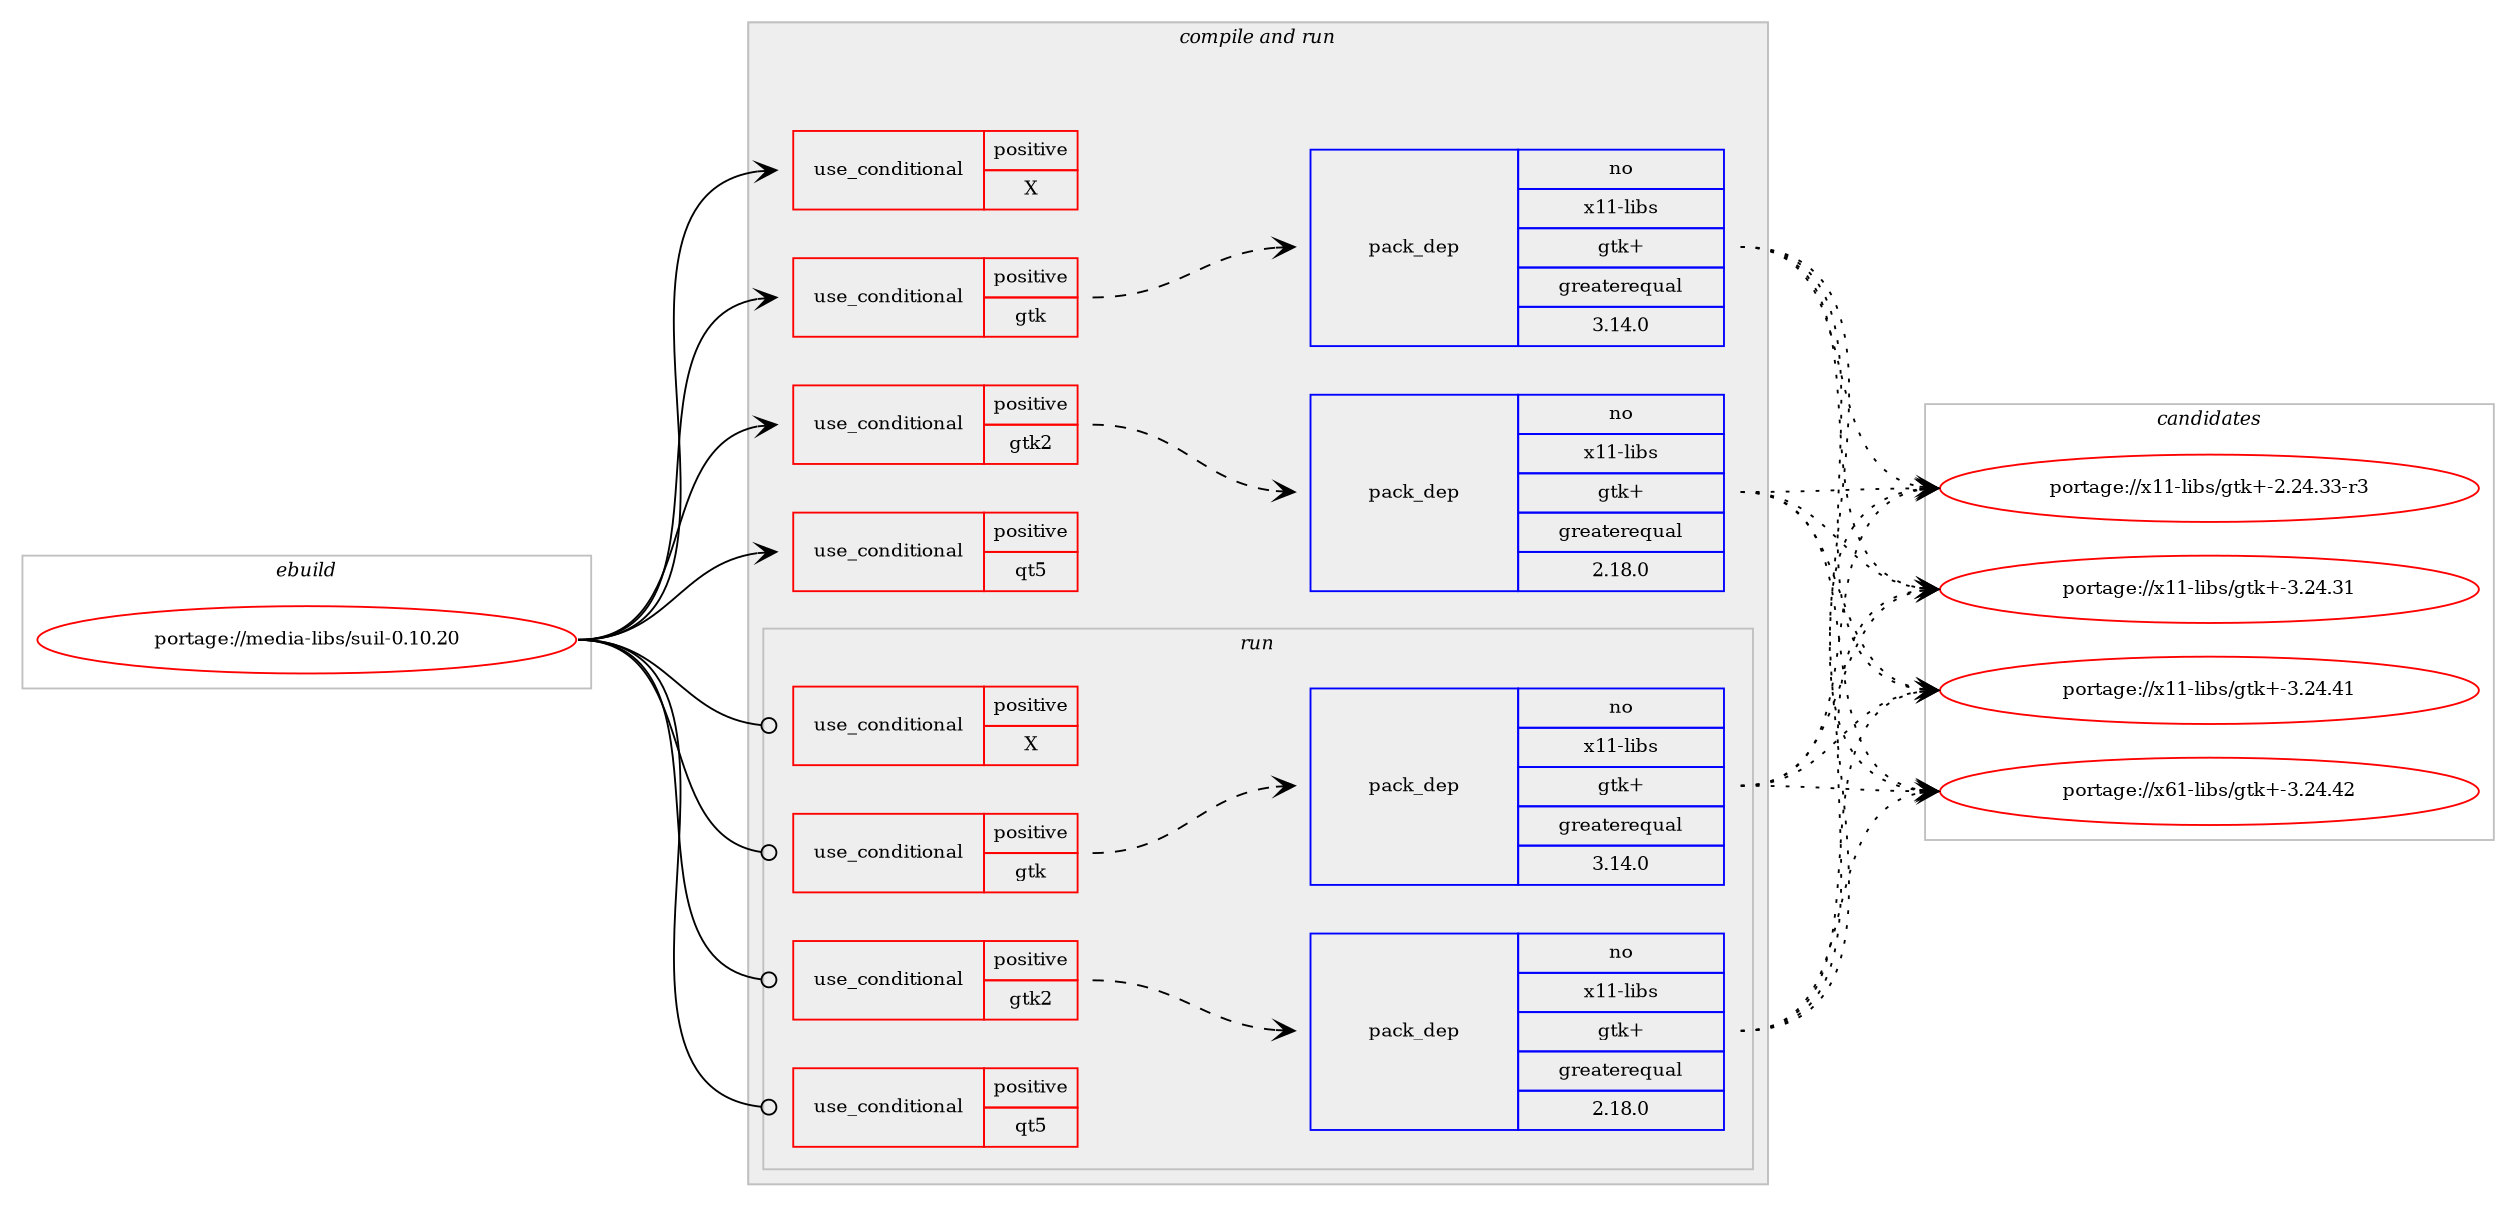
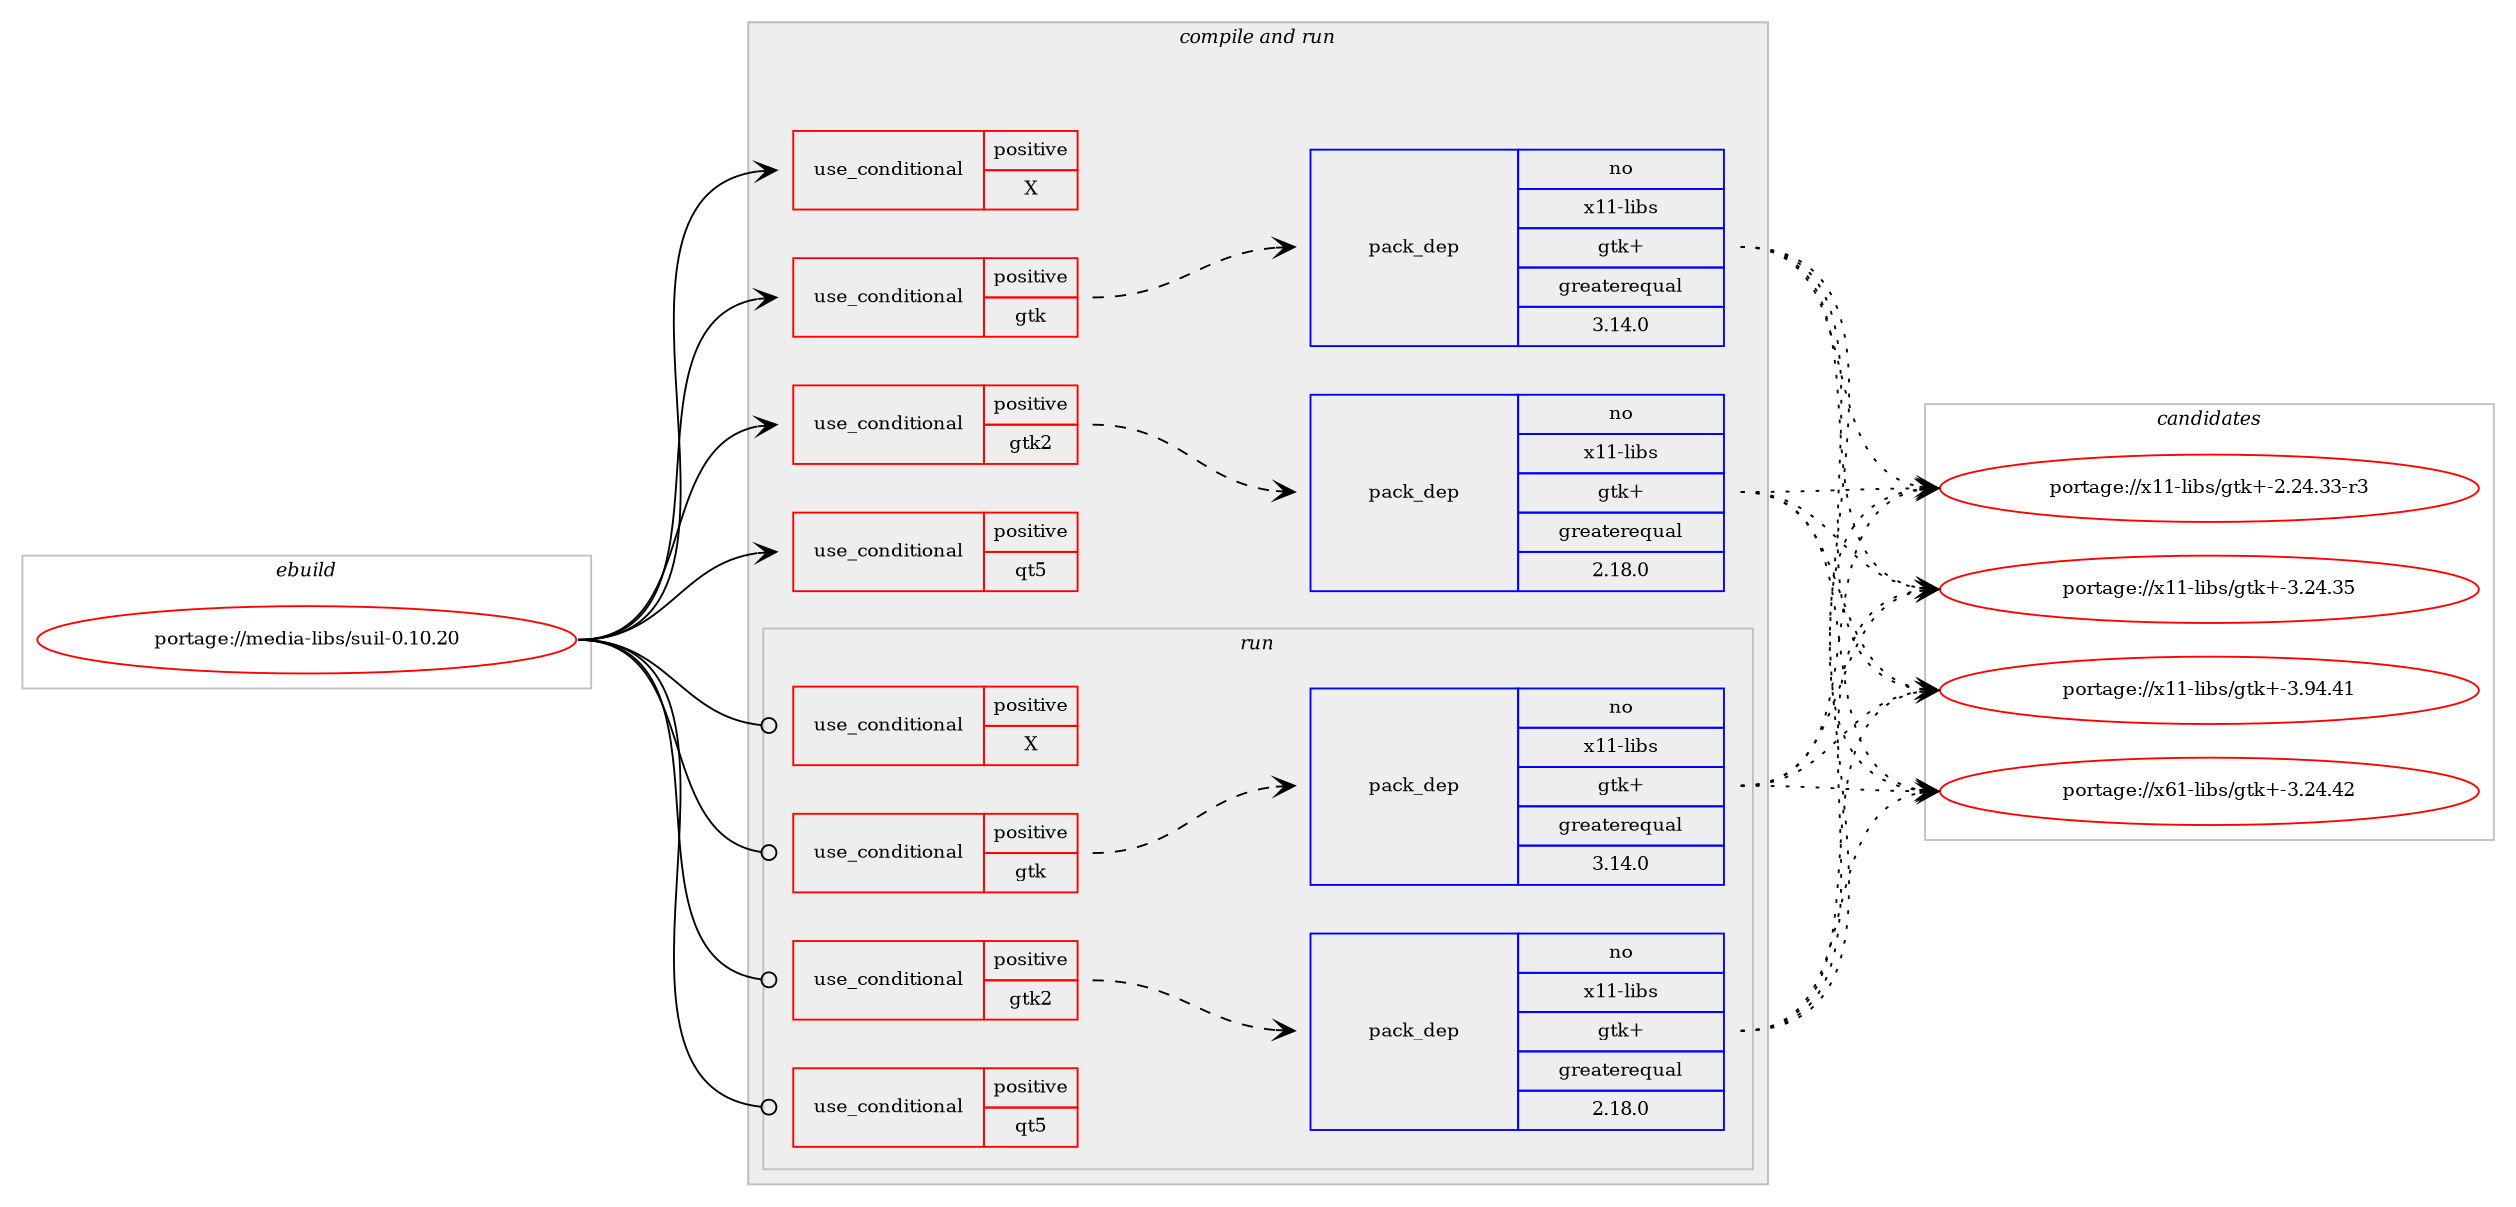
(2209, 589) -> (2209, 589)
(2209, 690) -> (2209, 690)
